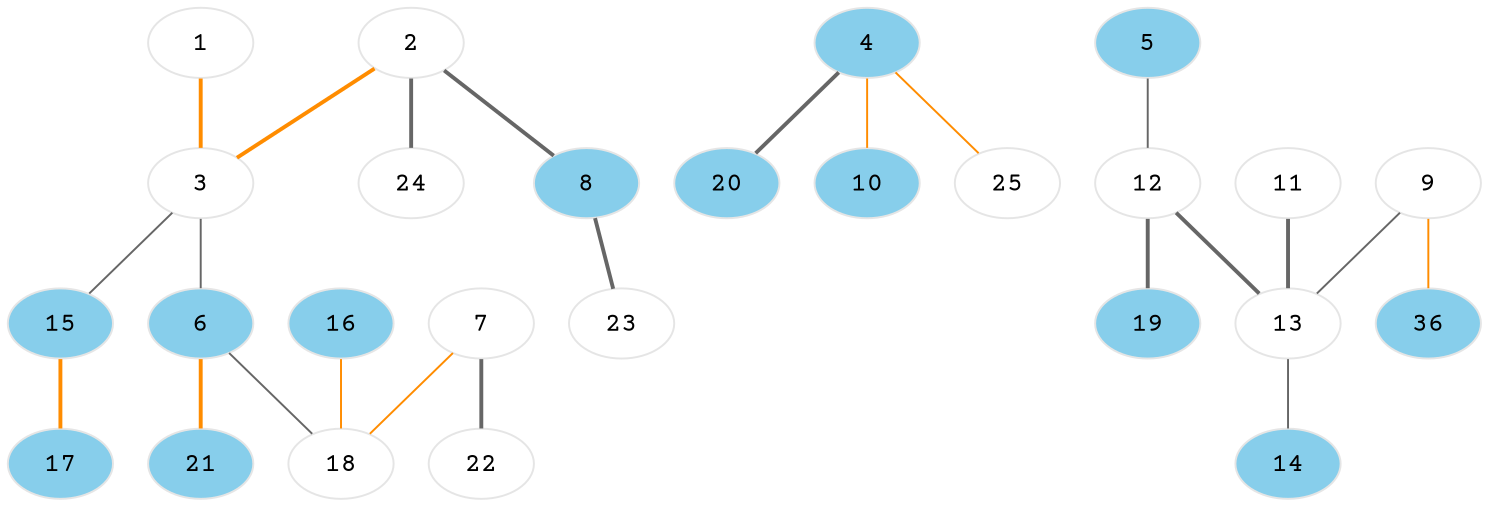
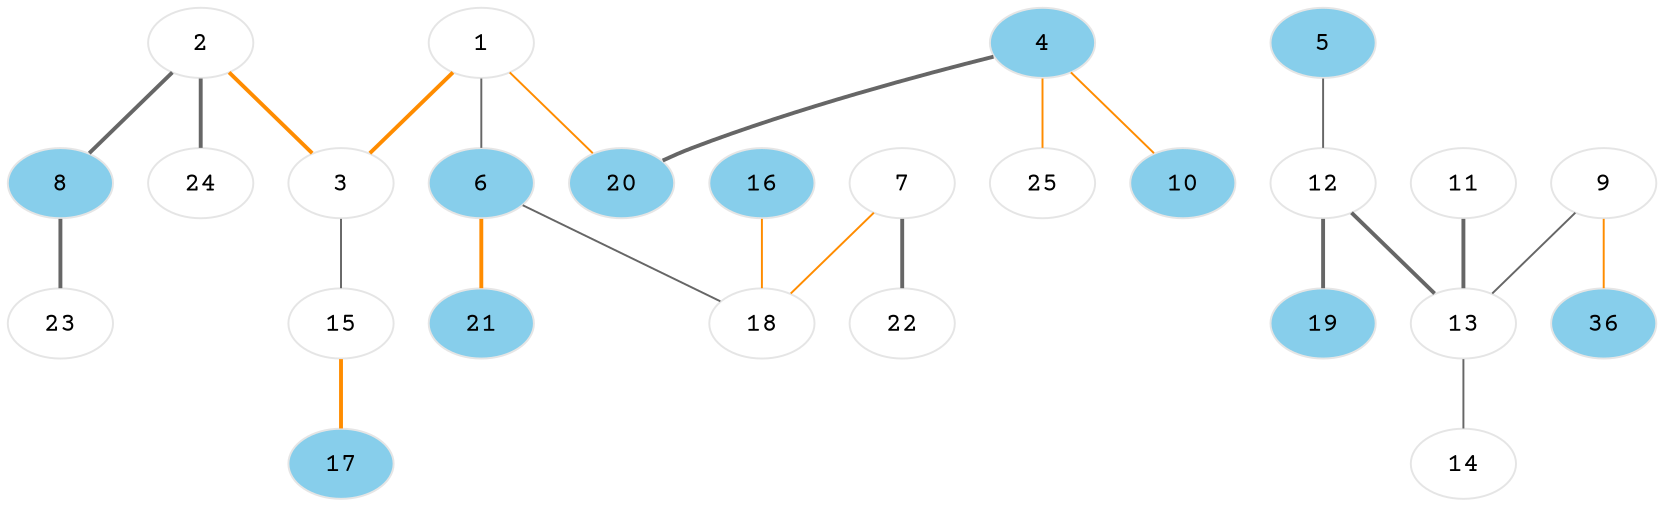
none -> (551, 113)
(201, 254) -> (481, 113)
(60, 323) -> (341, 323)
(1288, 464) -> (1463, 464)
